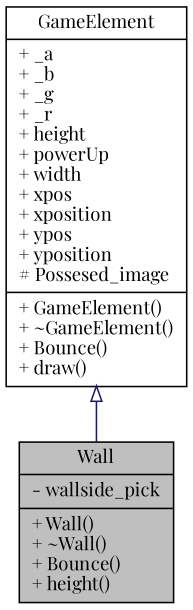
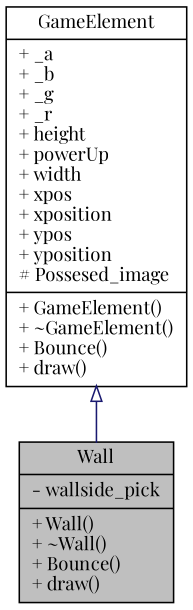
(72, 585) -> (66, 585)
